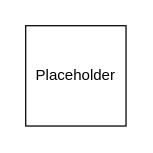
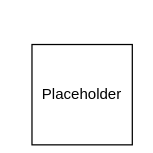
(76, 76) -> (82, 94)
